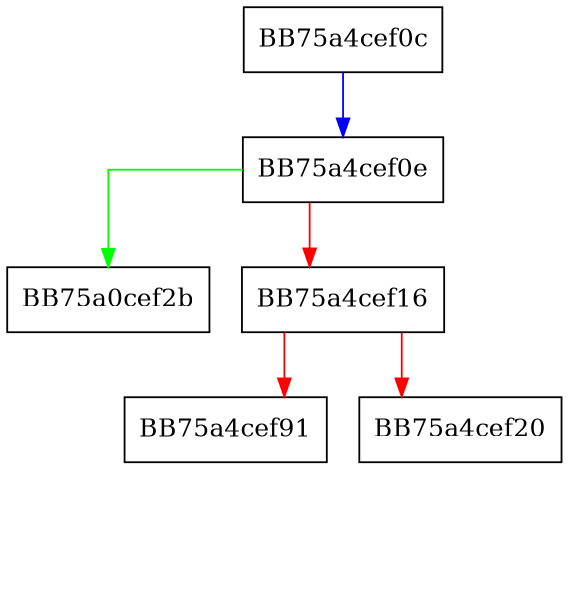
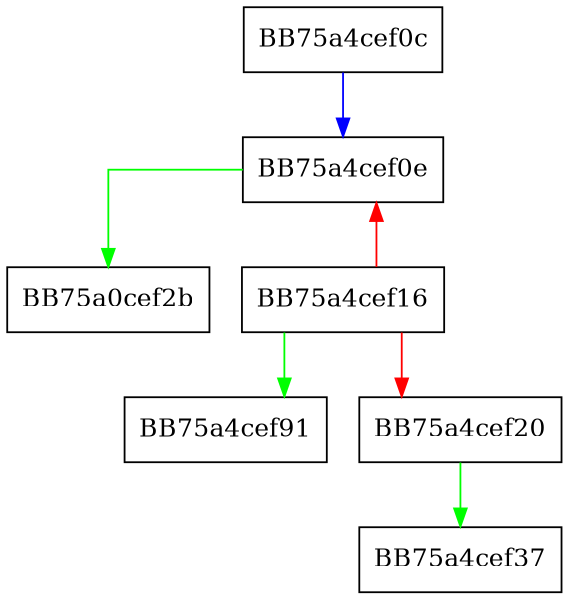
(310, 225) -> (376, 244)
(284, 355) -> (284, 355)
none -> (460, 560)
